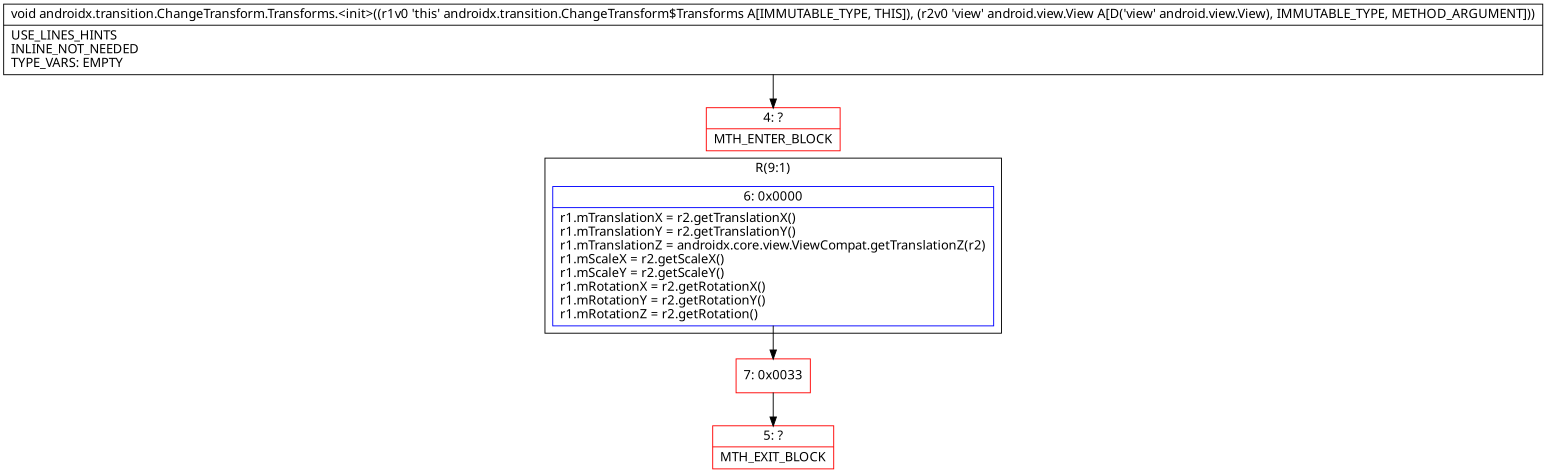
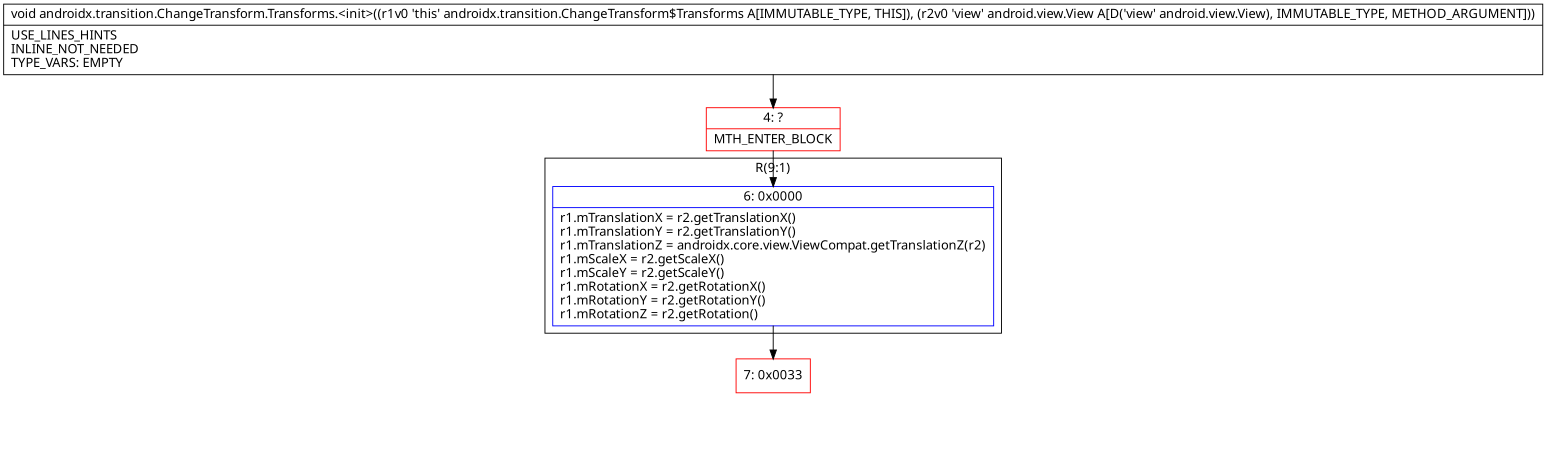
none -> (773, 164)
(773, 447) -> none
